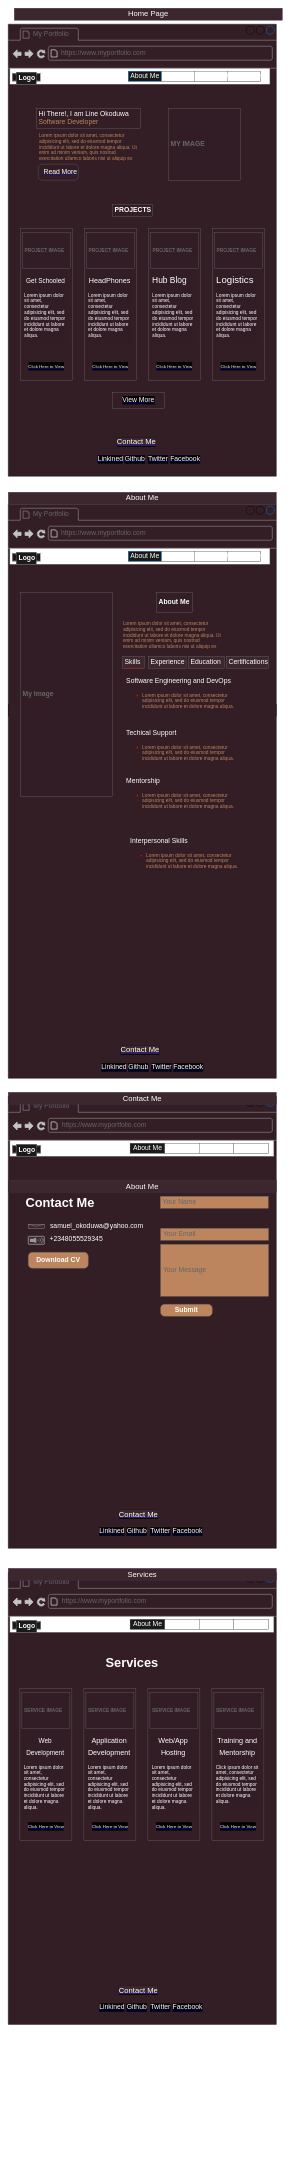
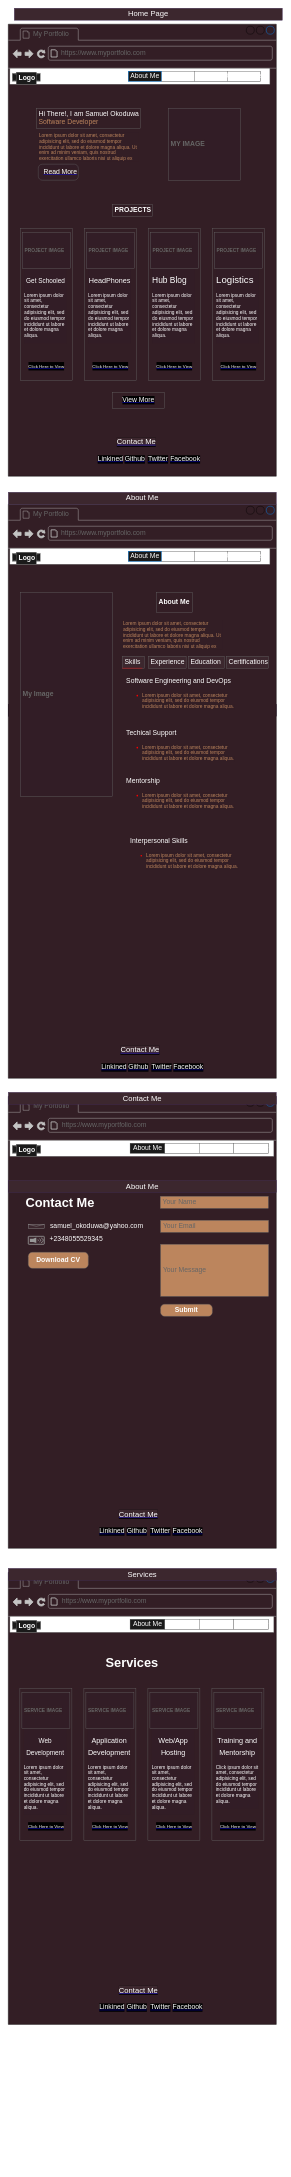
(84, 118) -> (88, 118)
(214, 1234) -> (214, 1226)
